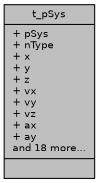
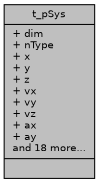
(31, 34) -> (29, 34)
